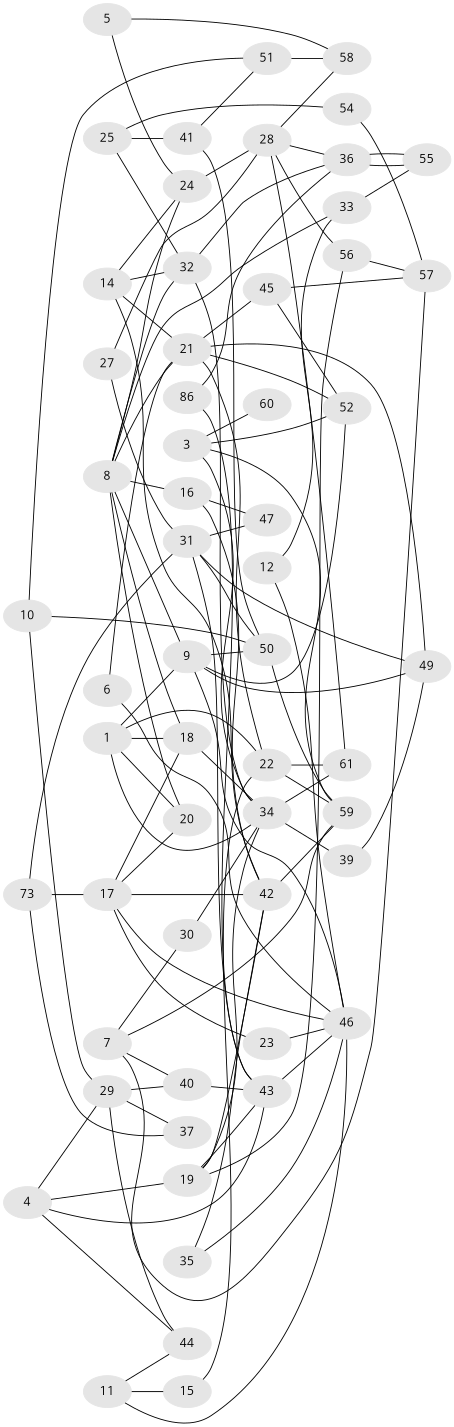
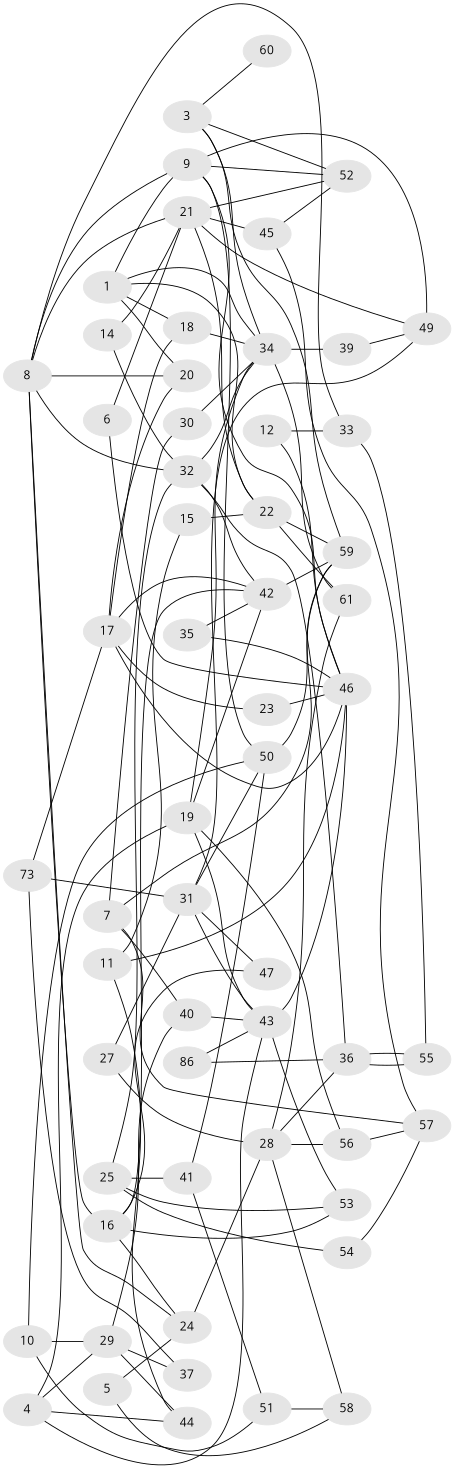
(147, 235) -> (147, 1277)
(180, 592) -> (231, 540)
(142, 609) -> none
none -> (347, 1205)
